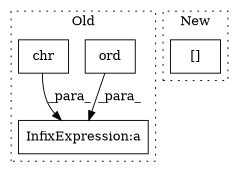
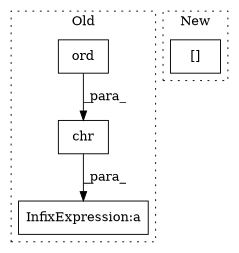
(98, 92) -> (83, 92)
